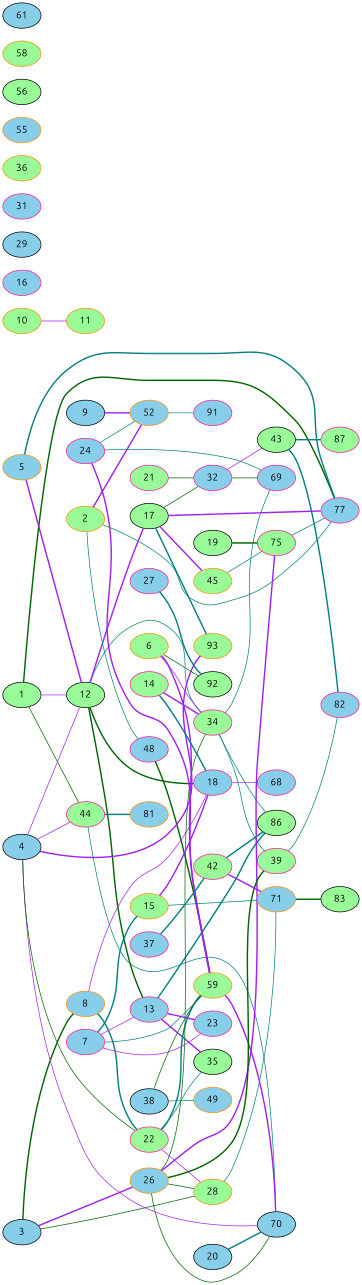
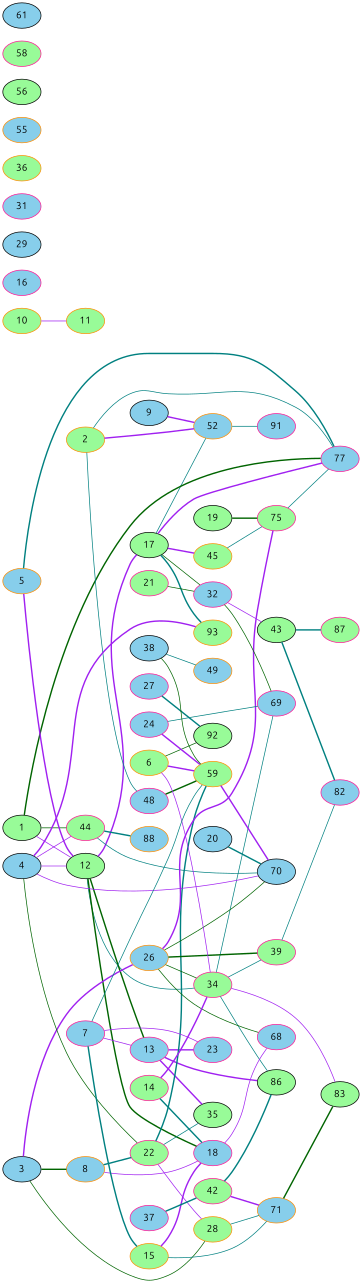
(22, 54) -> (22, 54)
(117, 432) -> (185, 479)
(149, 814) -> (149, 839)
(213, 916) -> (210, 1073)
none -> (297, 1020)
(181, 1186) -> (198, 1006)
